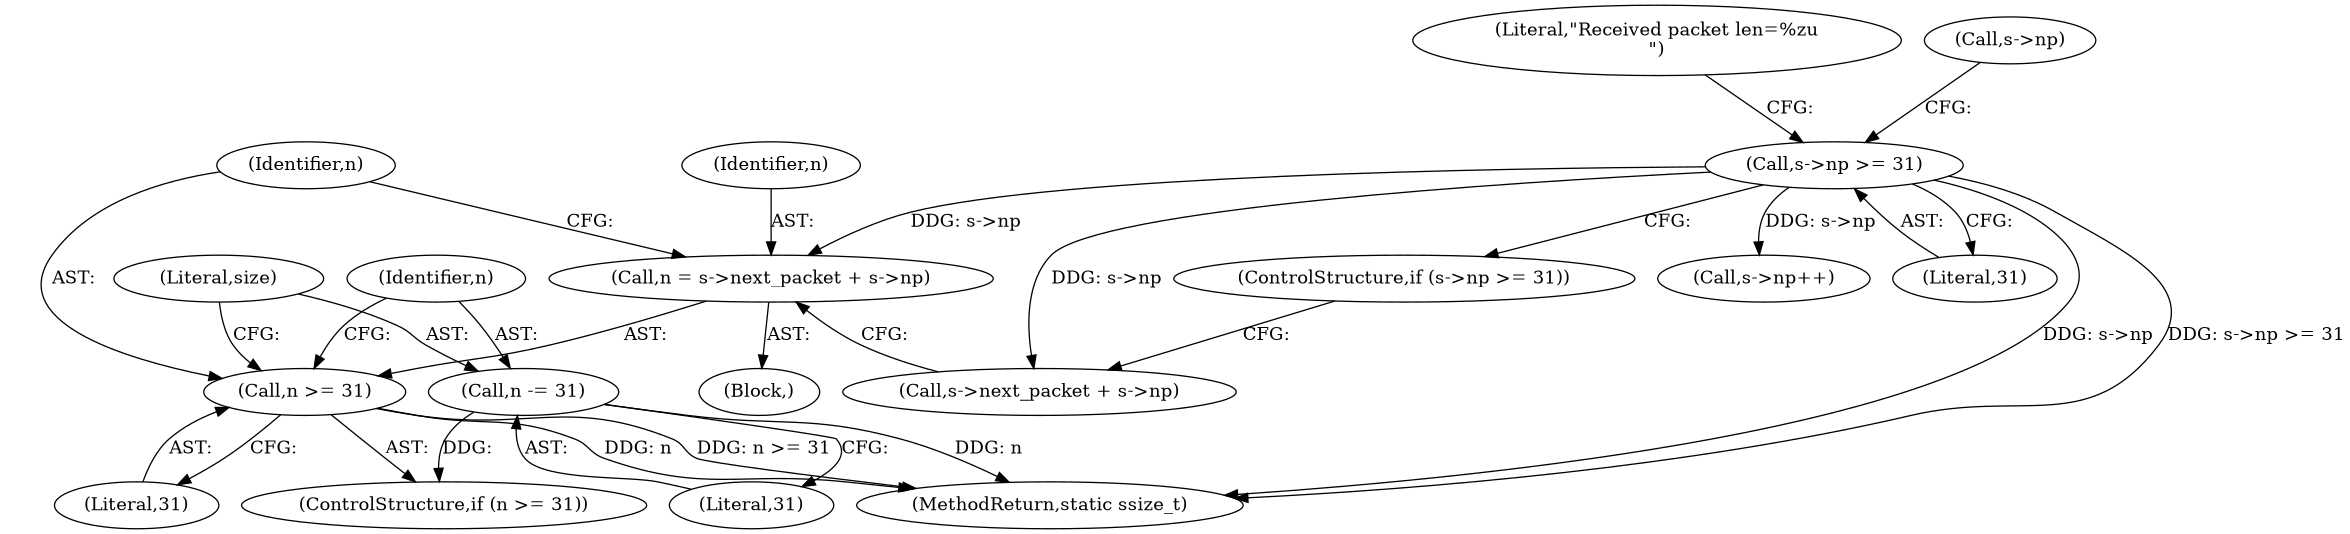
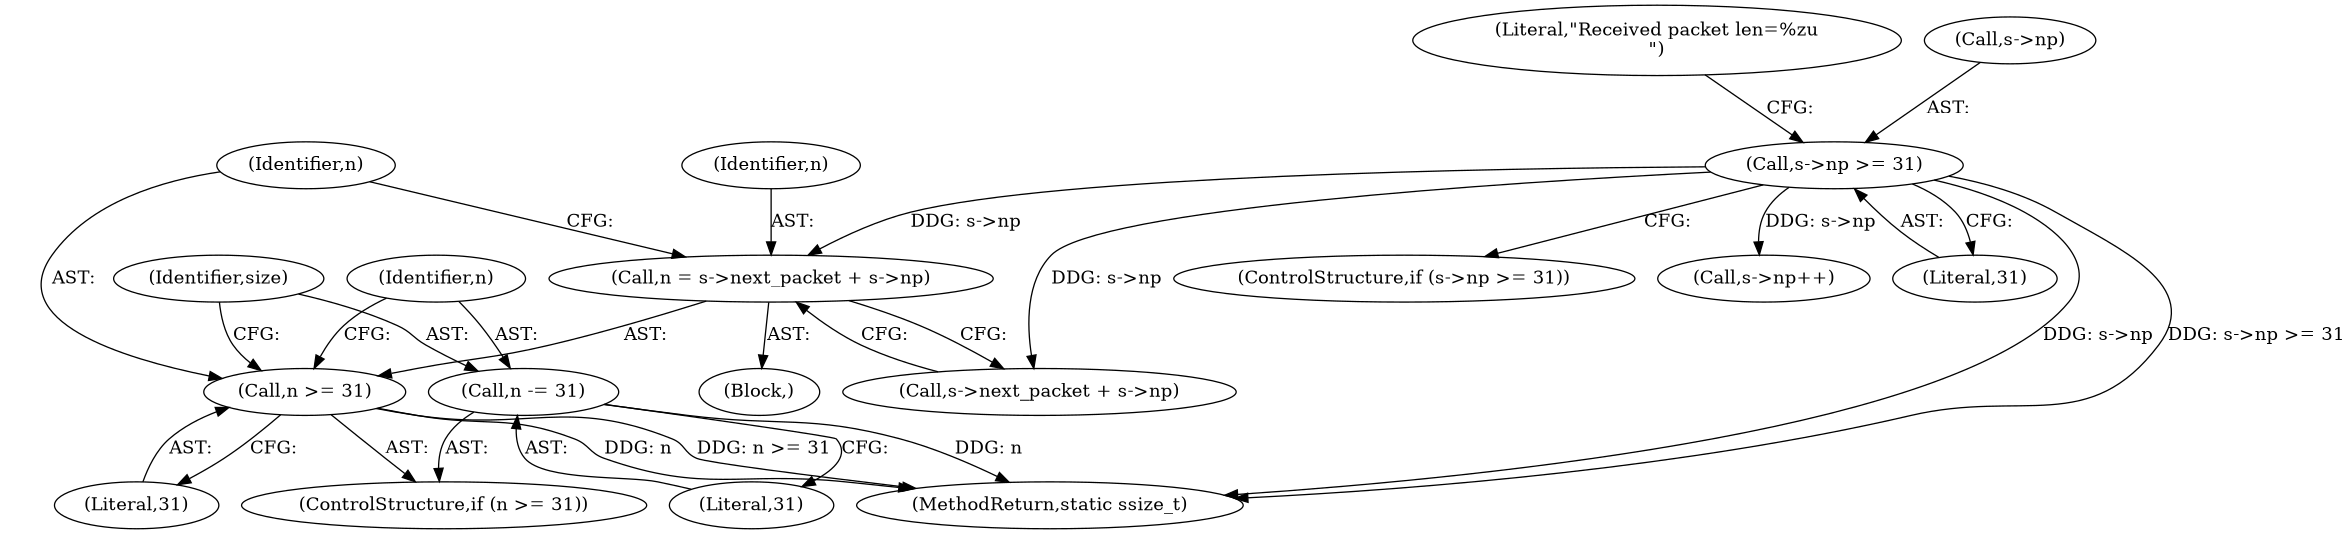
(1951, 109) -> (1951, 109)
(219, 279) -> (219, 279)
(1228, 334) -> (923, 327)
(470, 449) -> (470, 449)
